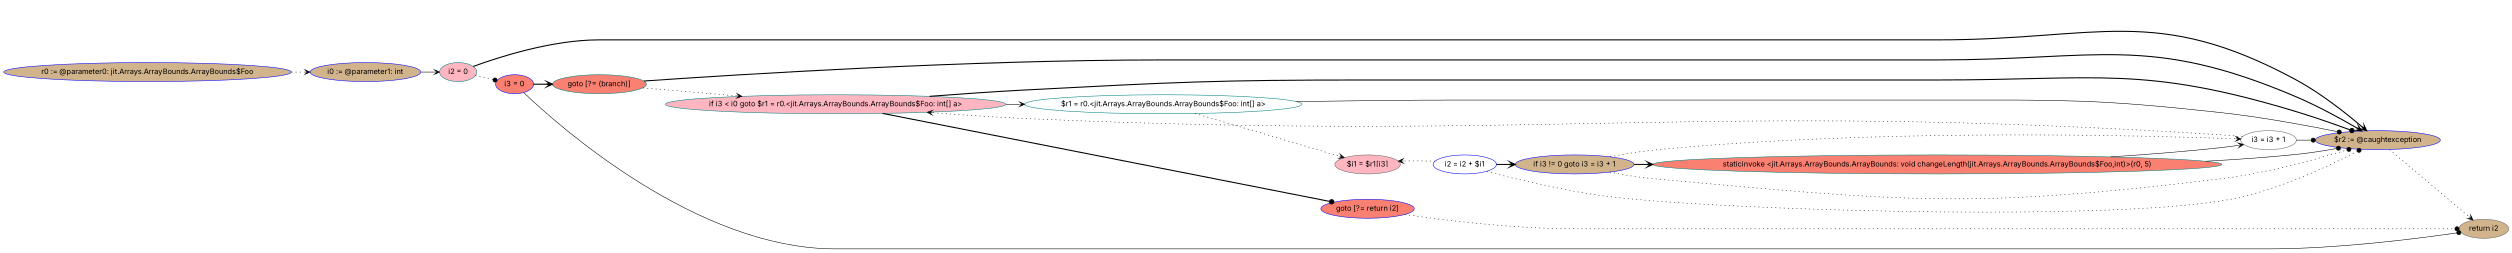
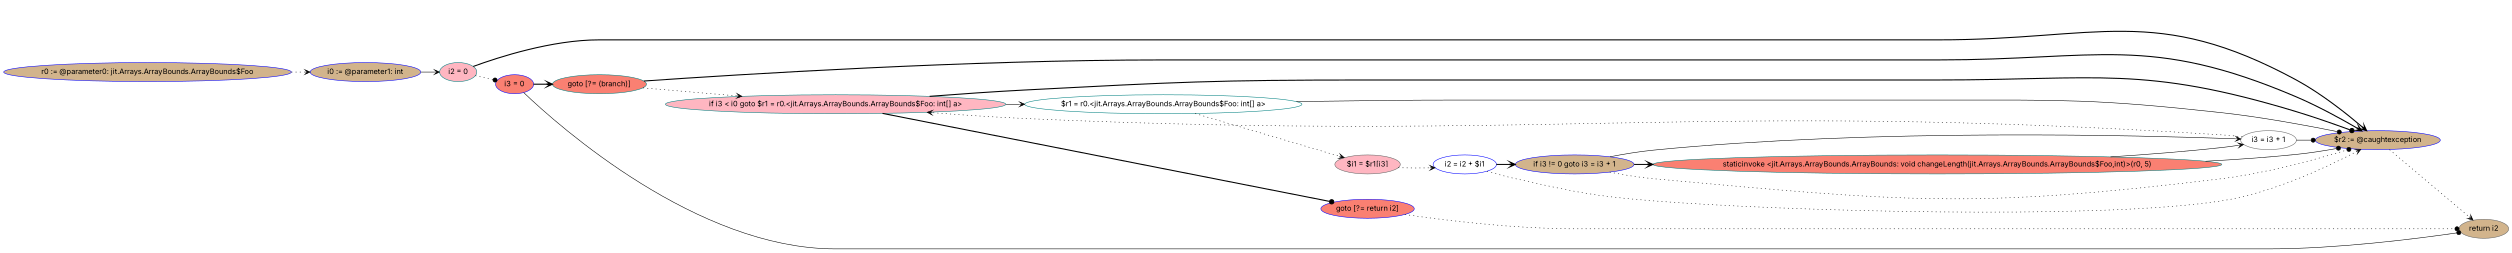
(1922, 136) -> (1922, 136)
(1419, 161) -> (1414, 168)
(1925, 212) -> (1925, 212)
